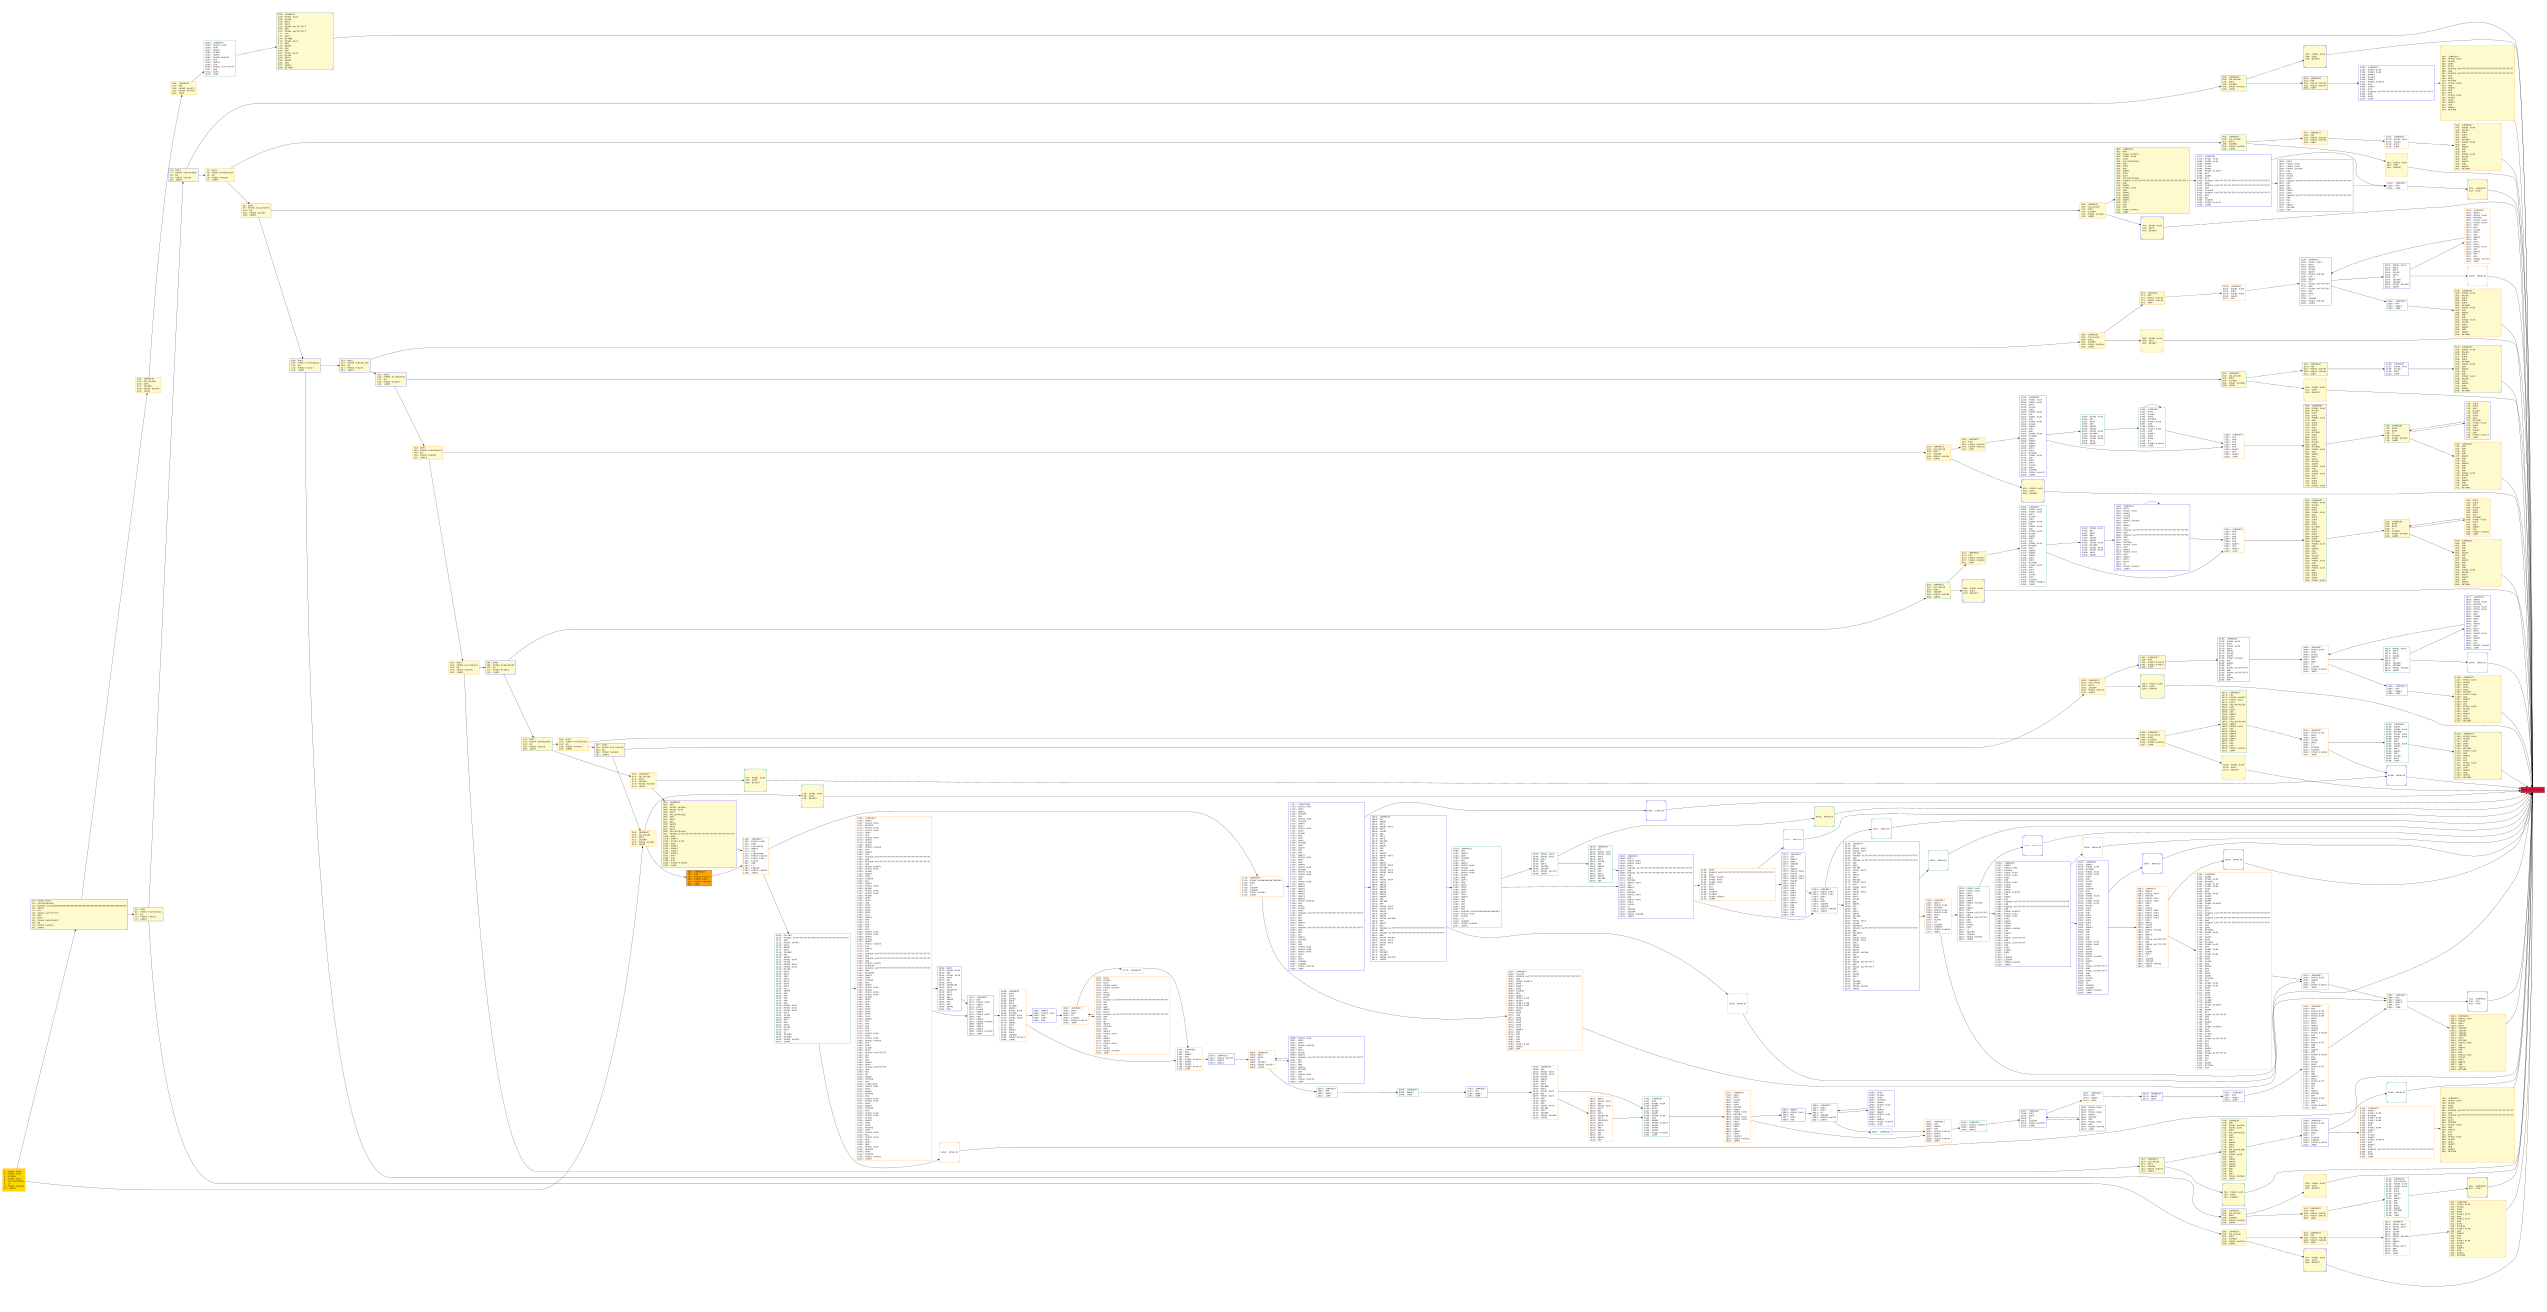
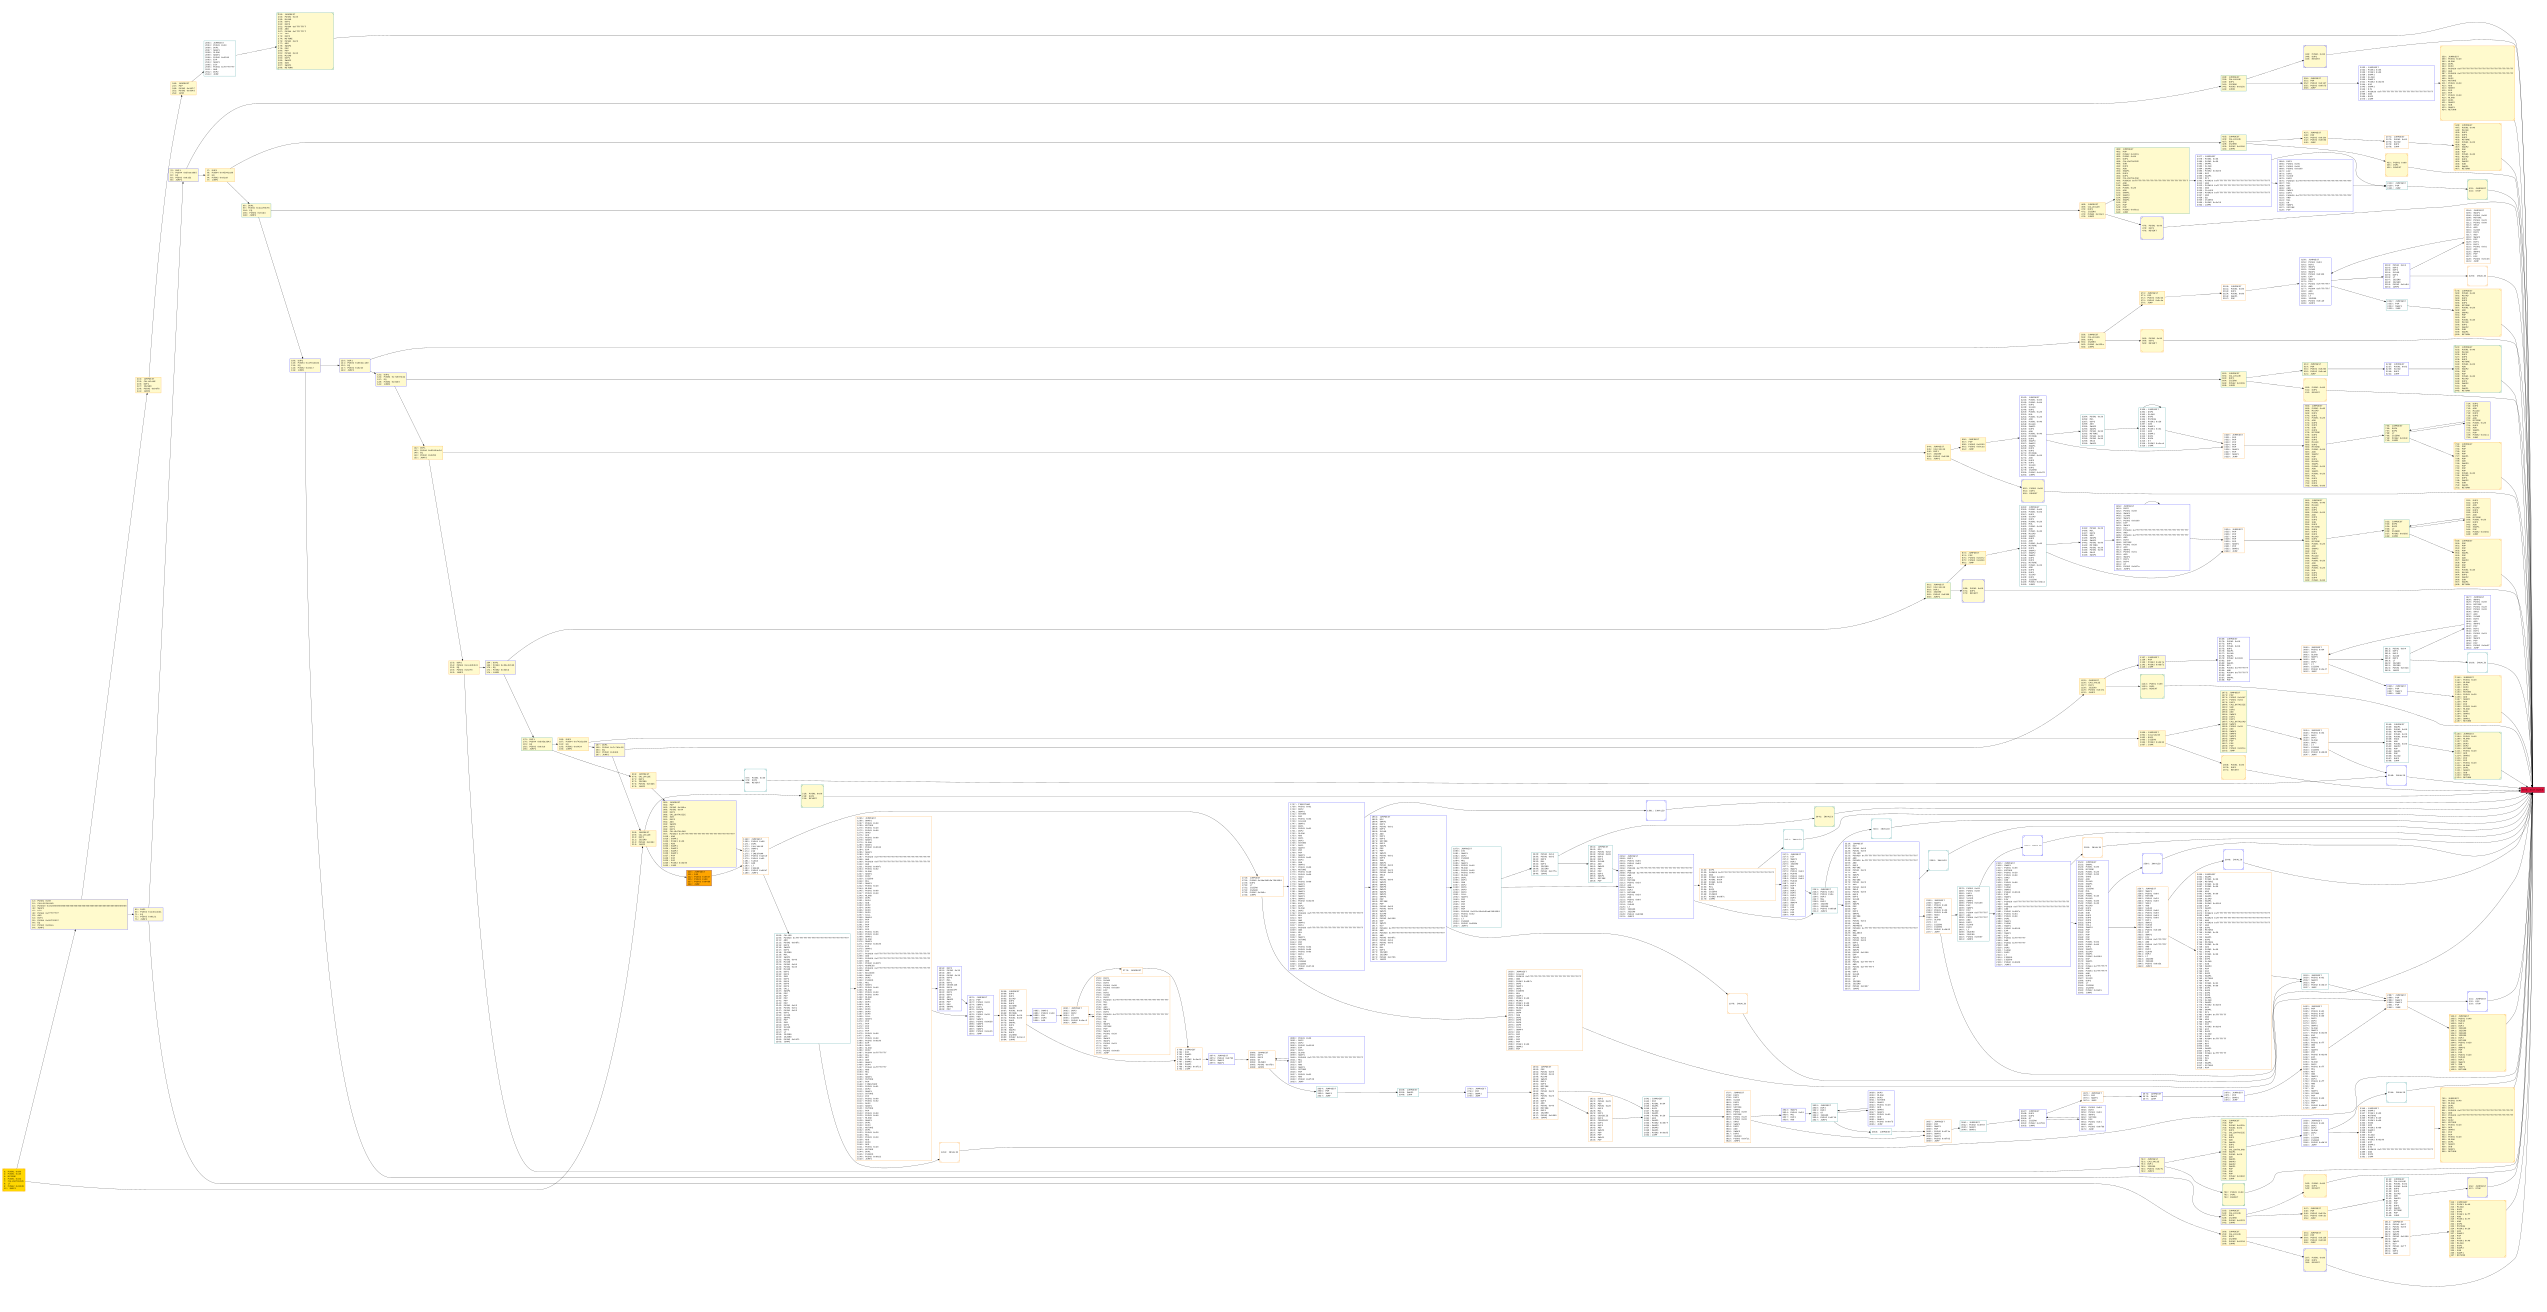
(2397, 186) -> (2397, 186)
(755, 780) -> (755, 780)
